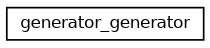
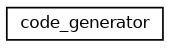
(105, 24) -> (85, 24)
